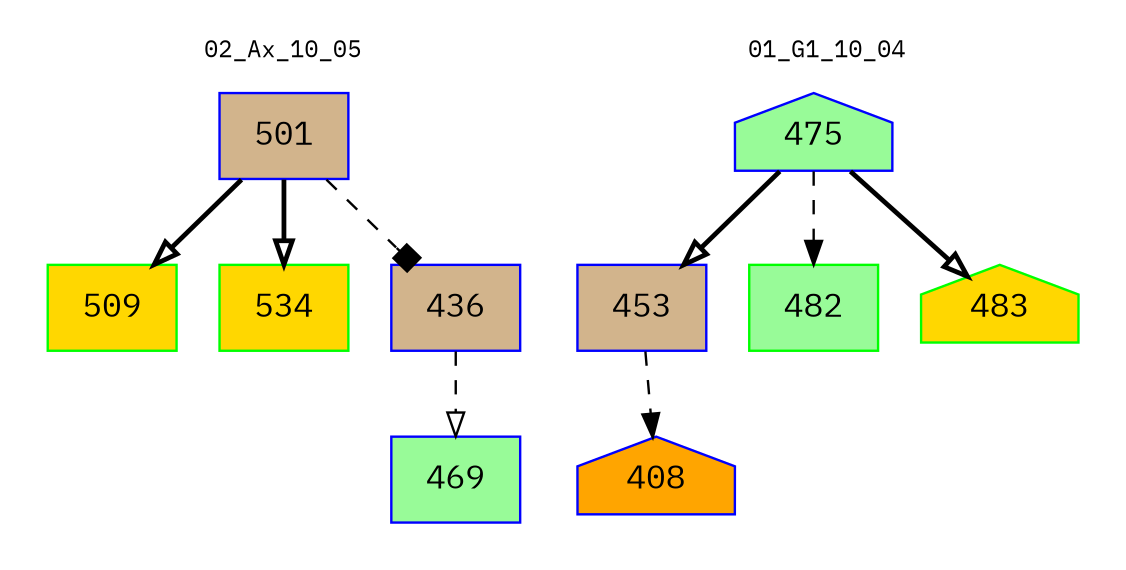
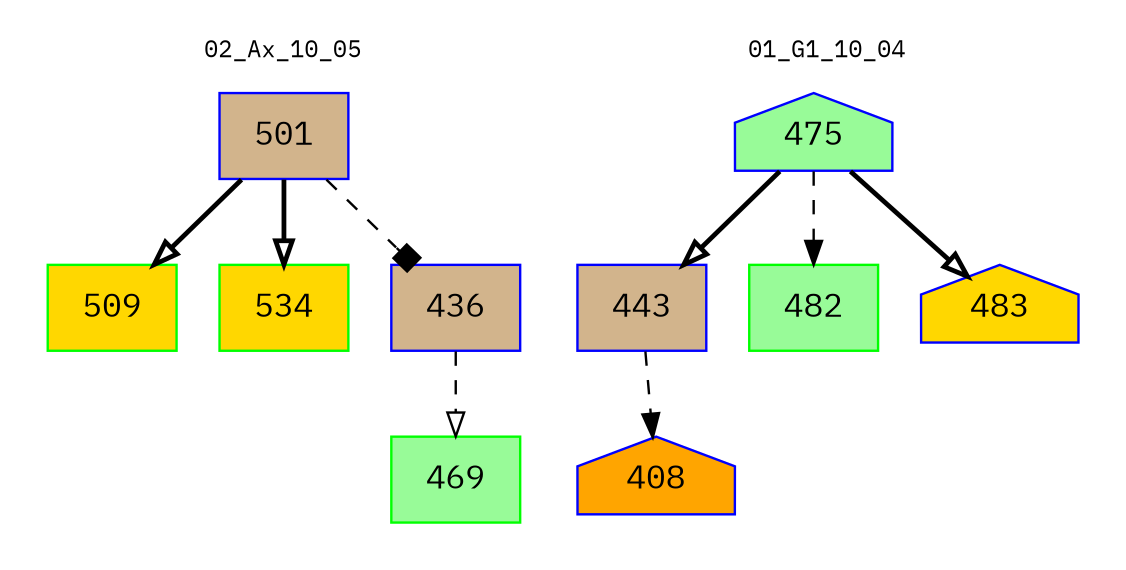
(642, 308) -> (642, 308)
(1000, 308) -> (1000, 308)
(456, 480) -> (456, 480)
